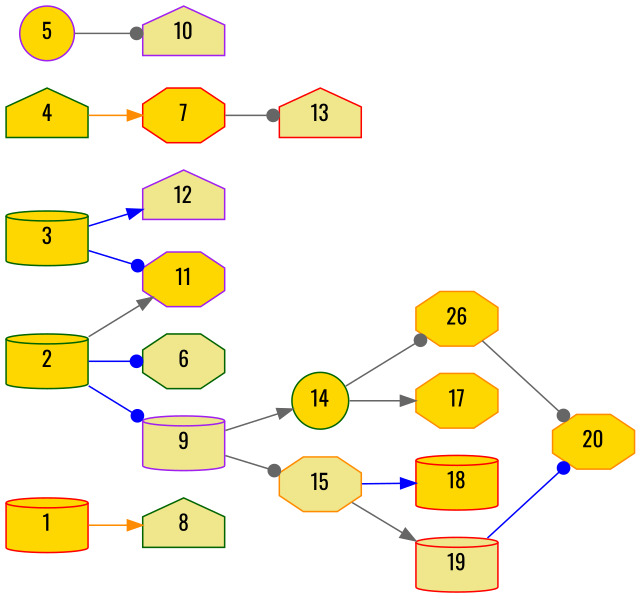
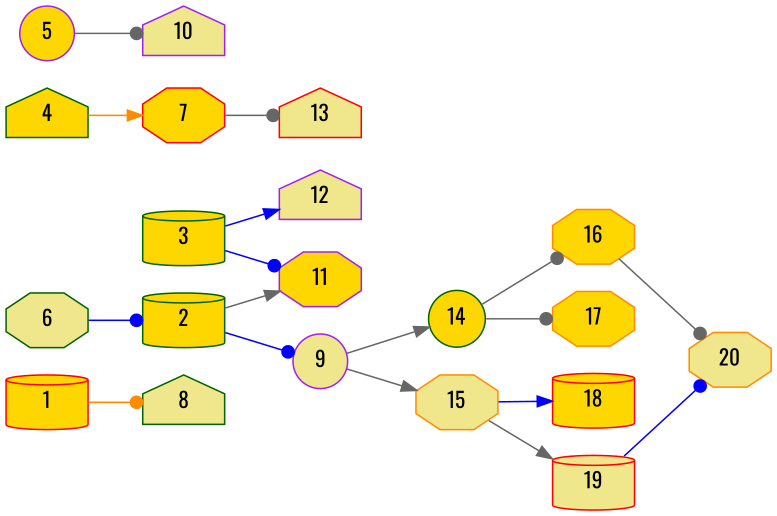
(457, 319) -> (594, 237)
(109, 361) -> (109, 320)
(375, 401) -> (513, 319)
(594, 442) -> (730, 360)
(184, 443) -> (320, 361)
(247, 462) -> (374, 377)
(108, 525) -> (109, 402)
